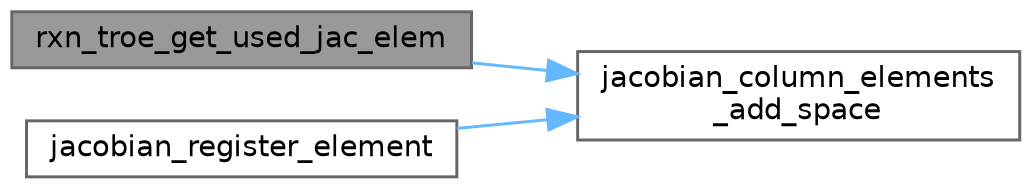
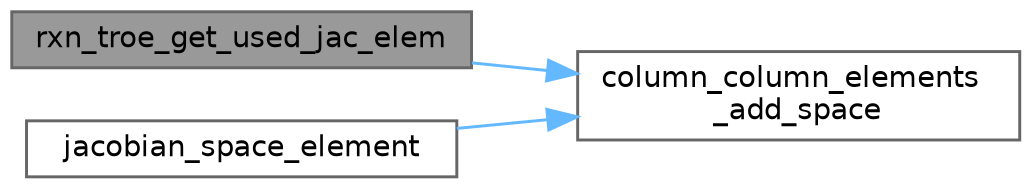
(799, 96) -> (799, 96)
(242, 149) -> (242, 149)
